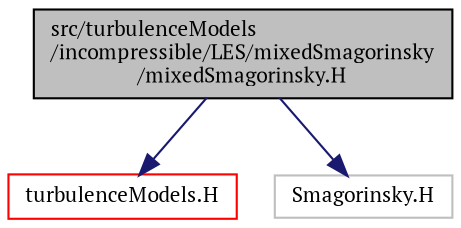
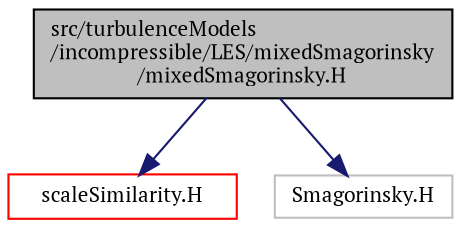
(123, 197) -> (123, 197)
